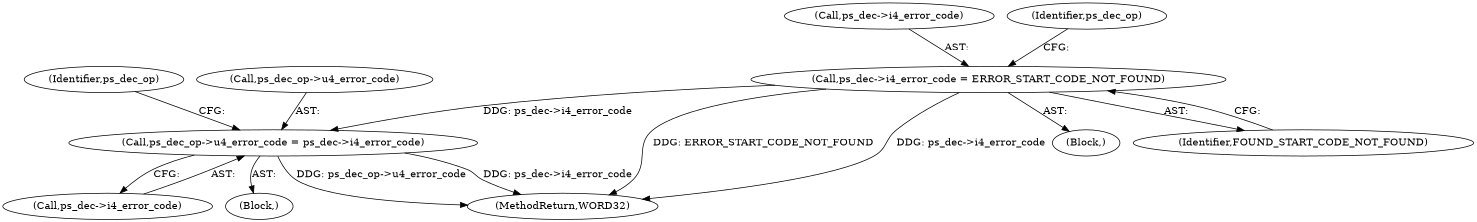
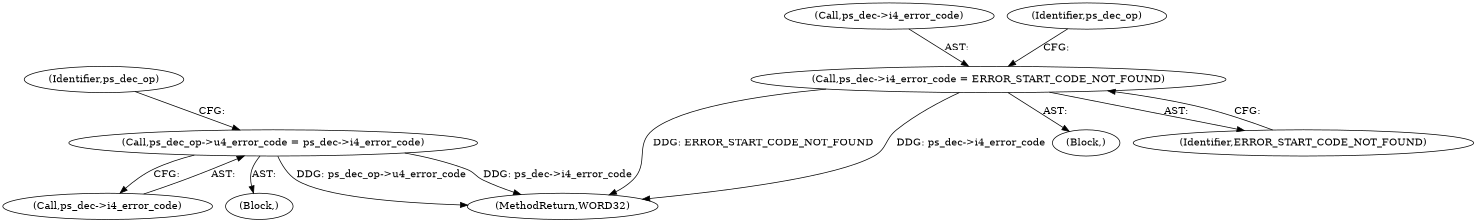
(315, 79) -> none
(556, 99) -> none
(1303, 143) -> (1303, 143)
